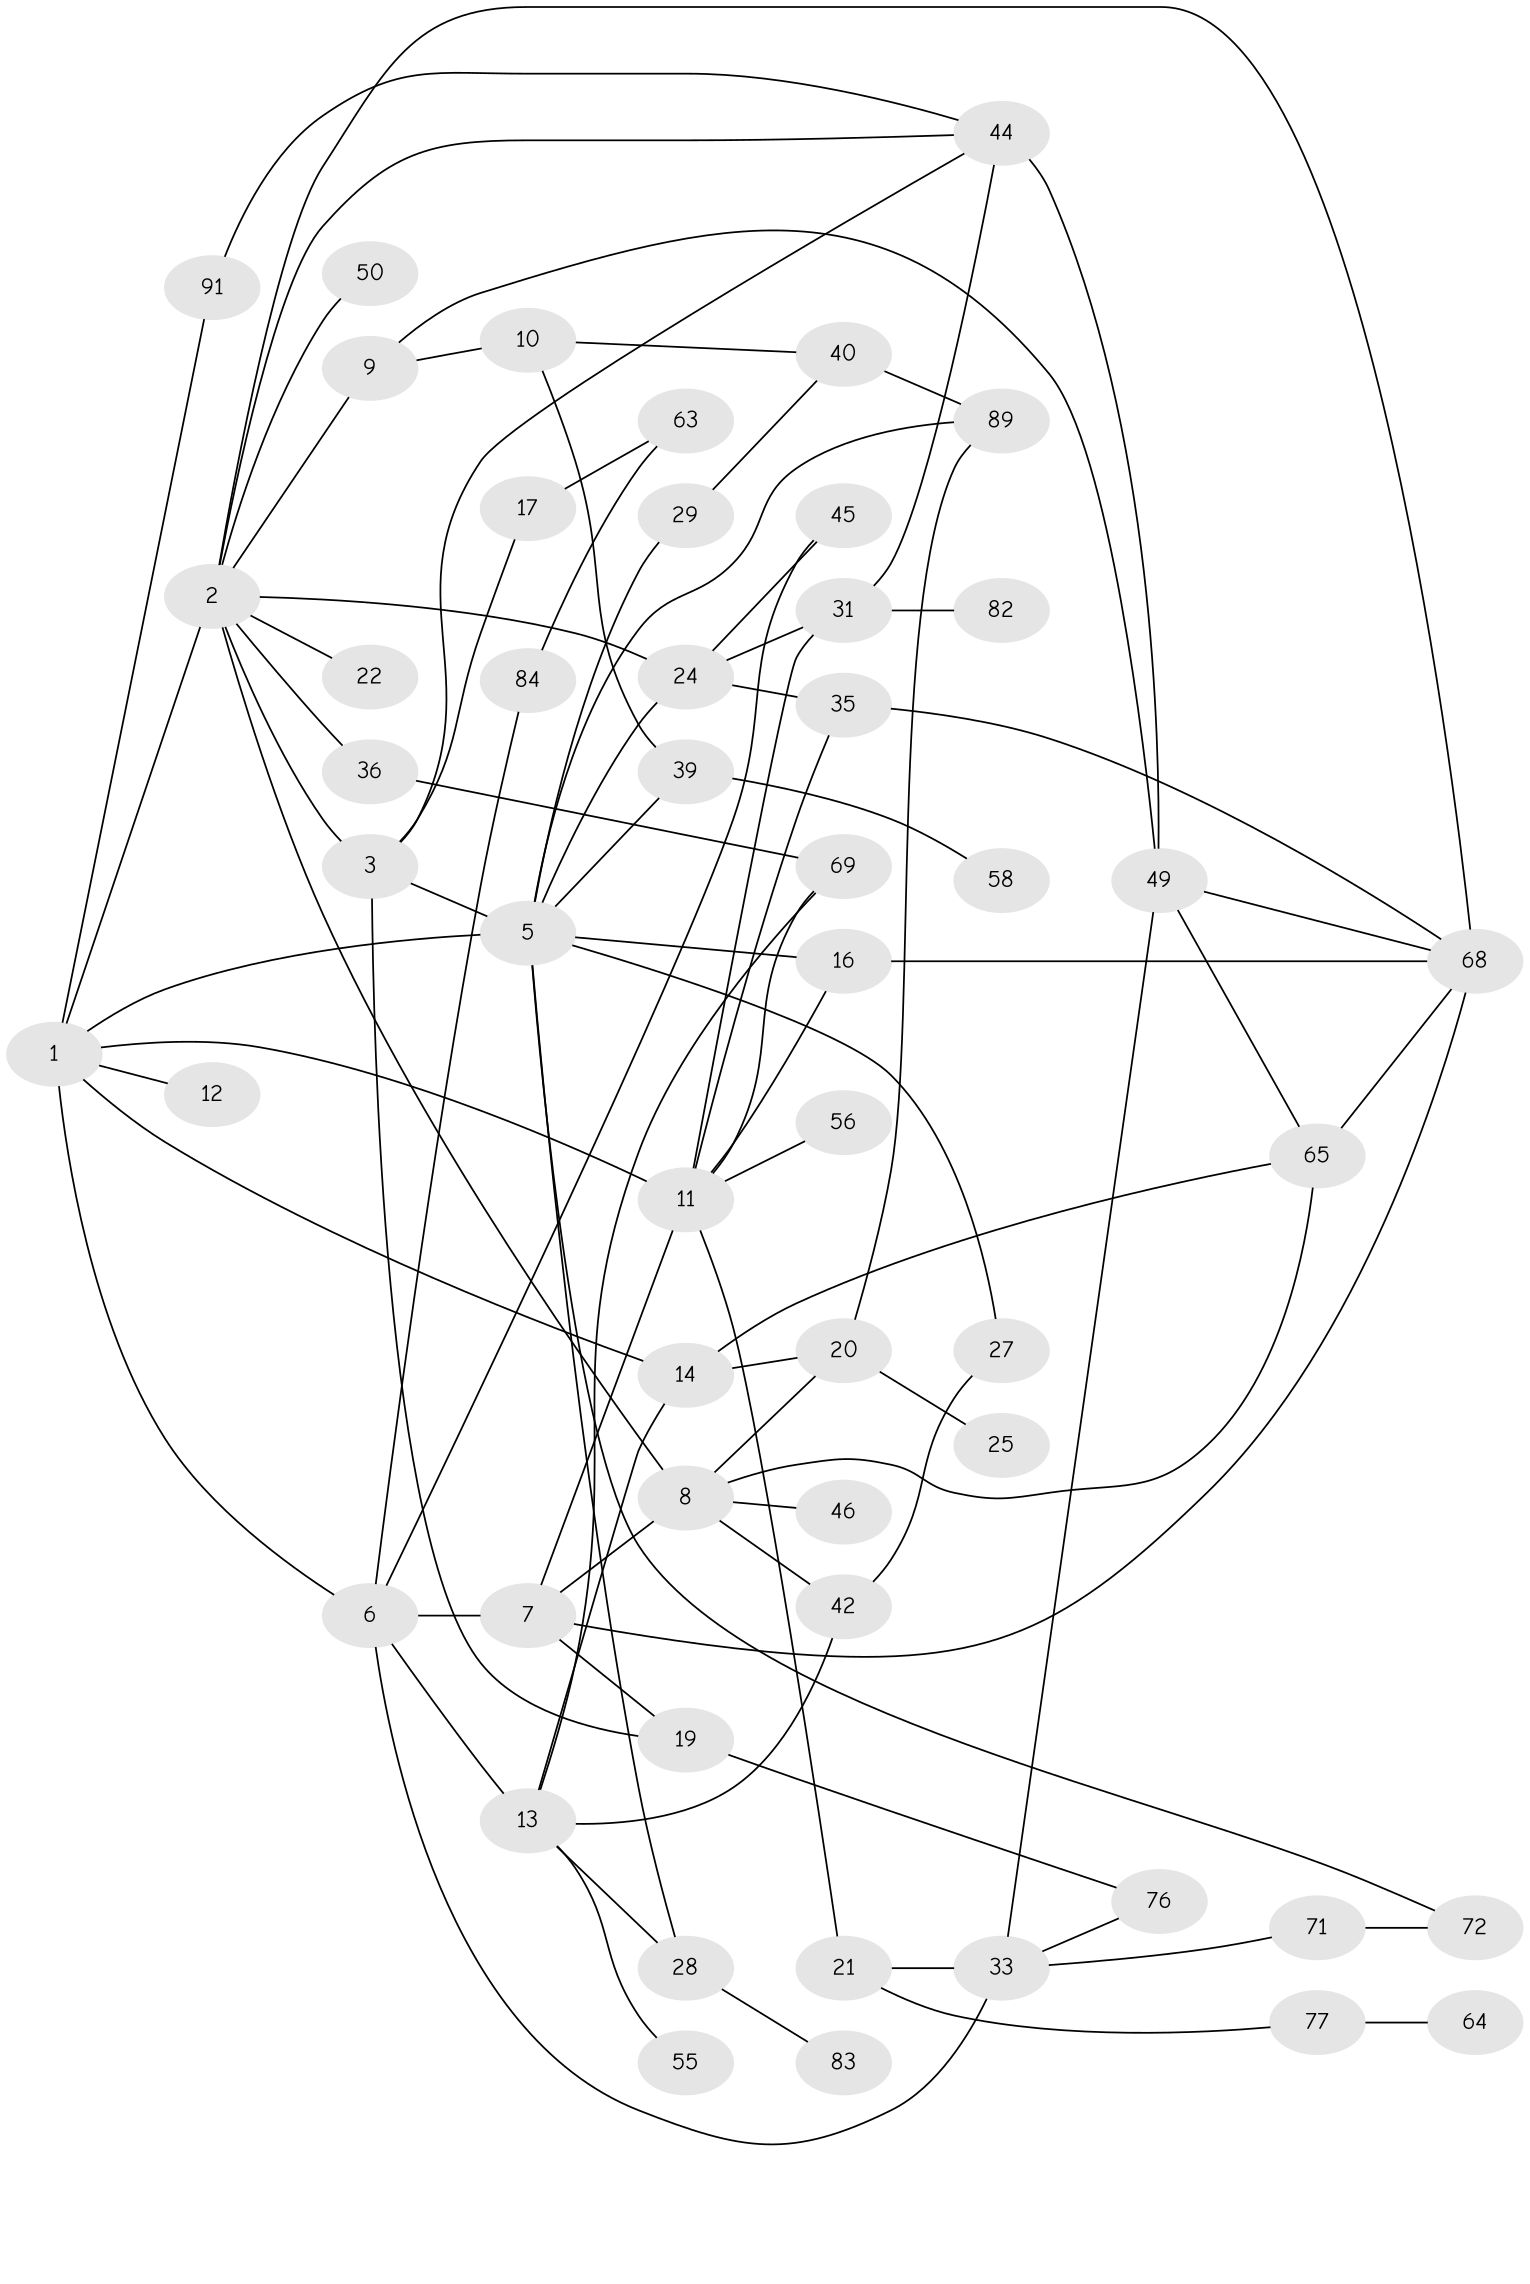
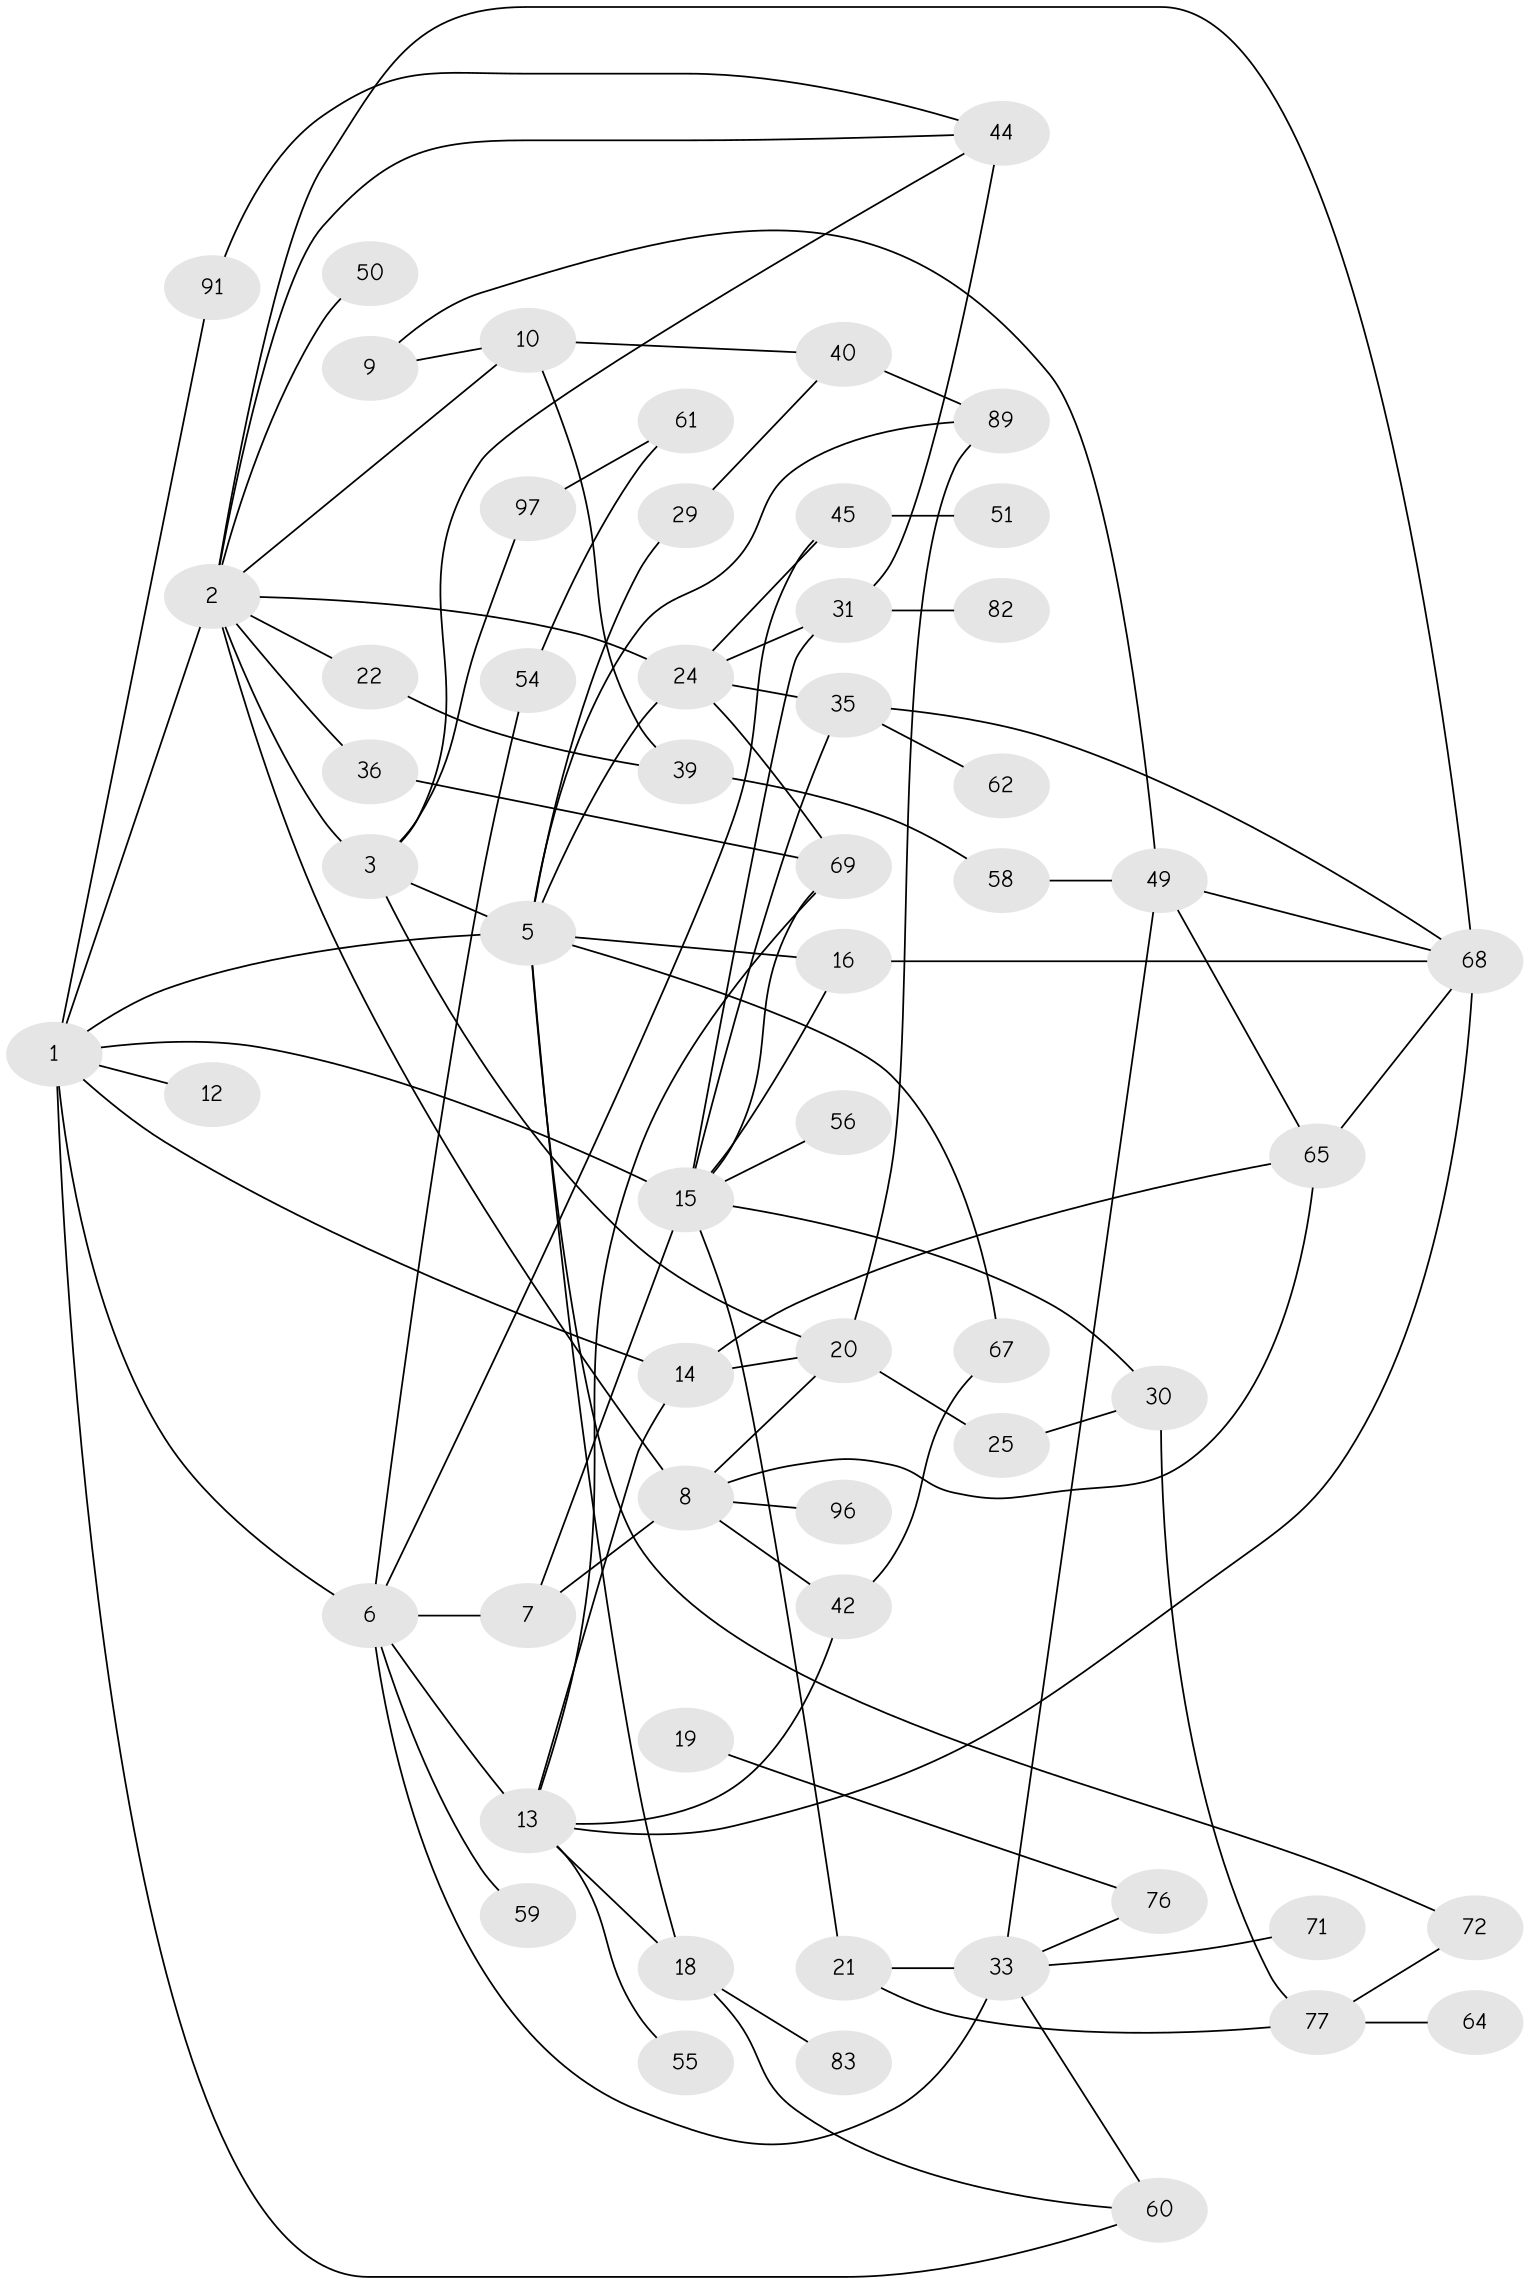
(686, 421) -> (686, 421)
(291, 483) -> (370, 468)
(1133, 496) -> (1081, 881)
(528, 509) -> (528, 509)
none -> (1002, 516)
(528, 681) -> (528, 681)
none -> (762, 759)
none -> (1002, 786)
(607, 852) -> (526, 741)
(686, 1200) -> (686, 1200)
(396, 1328) -> (515, 1109)
(1002, 1351) -> (1002, 1351)
none -> (1160, 1398)
(844, 1512) -> (844, 1512)
(1165, 1532) -> (1197, 1590)
(607, 1678) -> none
none -> (528, 1916)
(1397, 1928) -> (1396, 1975)
(686, 1968) -> (686, 1968)
none -> (1160, 2210)
